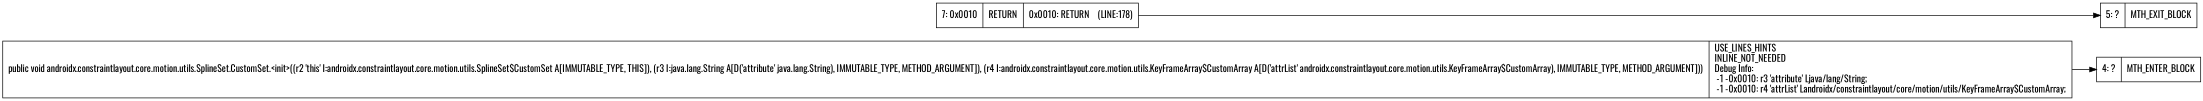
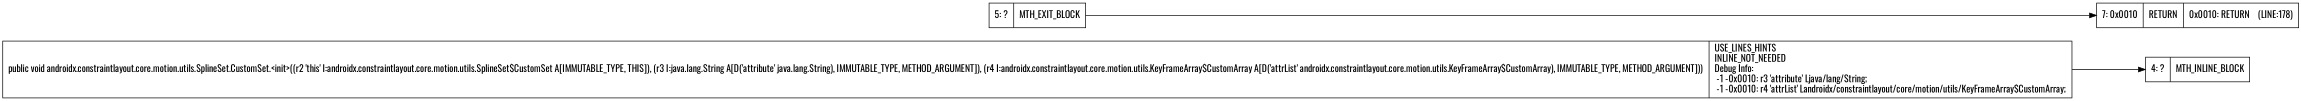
(1616, 15) -> (1588, 15)
(2161, 69) -> (2210, 69)
